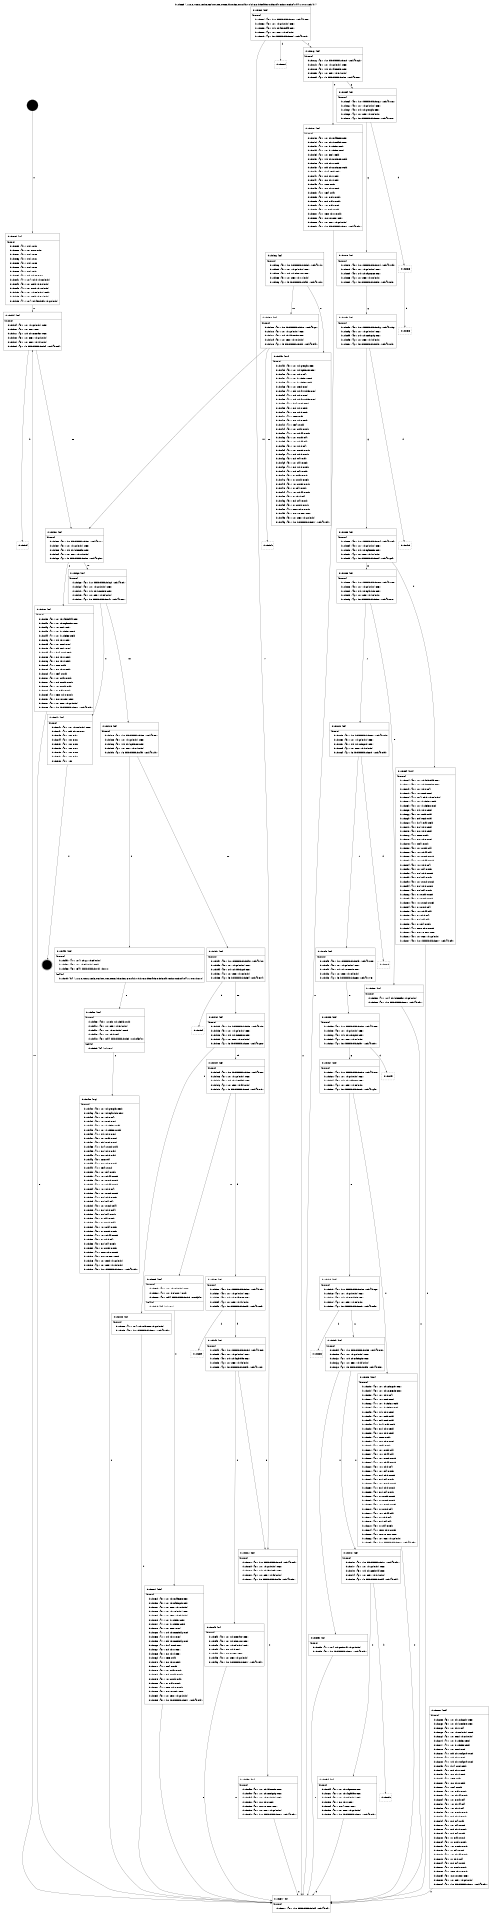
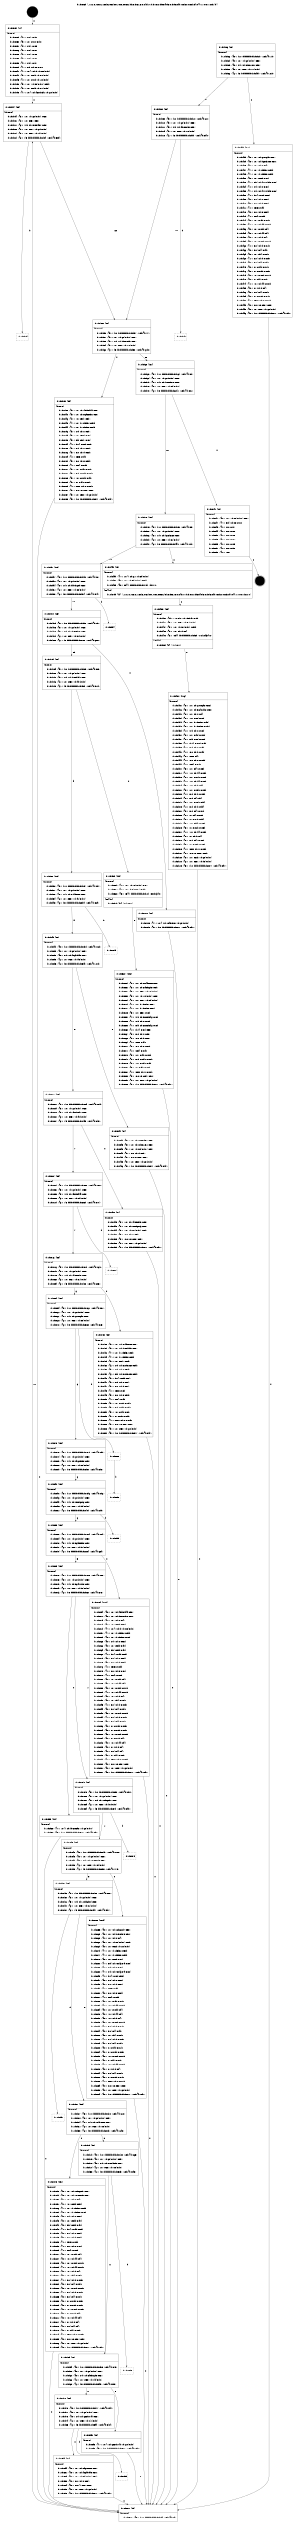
(269, 439) -> (182, 231)
(266, 793) -> (73, 1148)
none -> (118, 1893)
